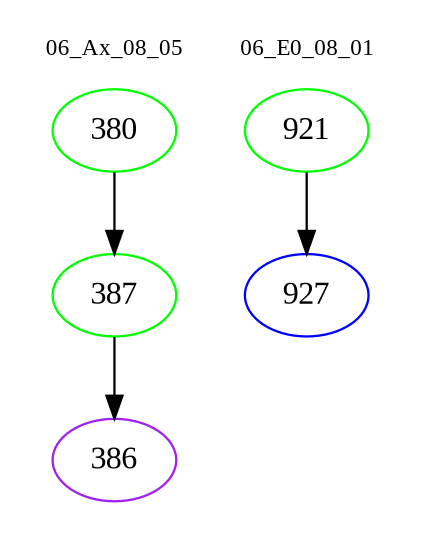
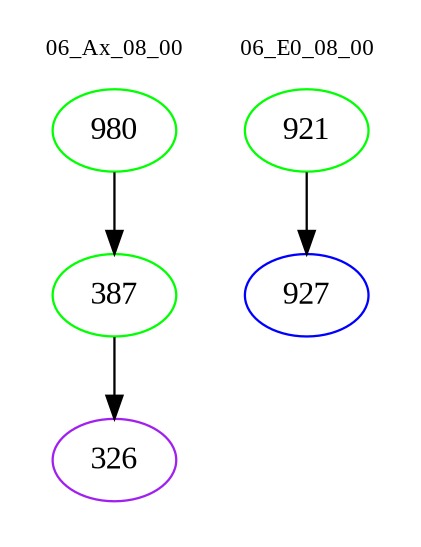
(116, 49) -> (116, 49)
(308, 49) -> (308, 49)
(114, 130) -> (114, 130)
(114, 460) -> (114, 460)
